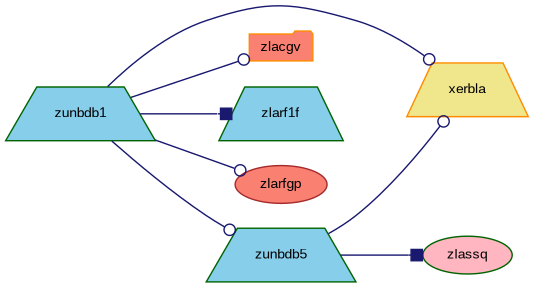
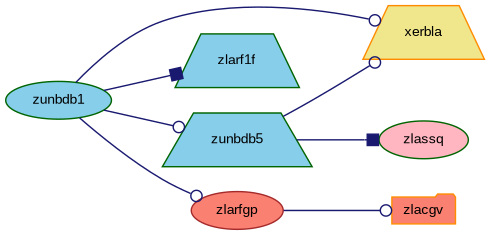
(185, 79) -> (332, 210)
(81, 114) -> (59, 100)
